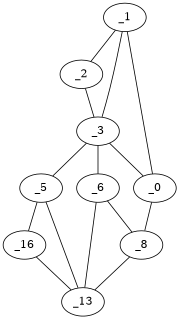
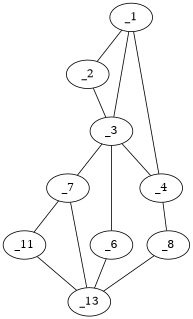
(41, 188) -> (68, 188)
(155, 188) -> (161, 188)
(120, 217) -> none
(24, 245) -> (24, 245)
